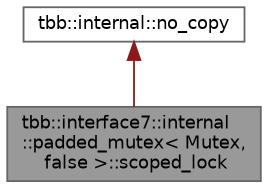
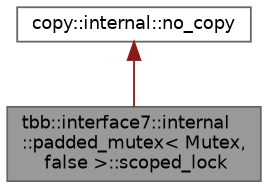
(134, 24) -> (134, 24)
